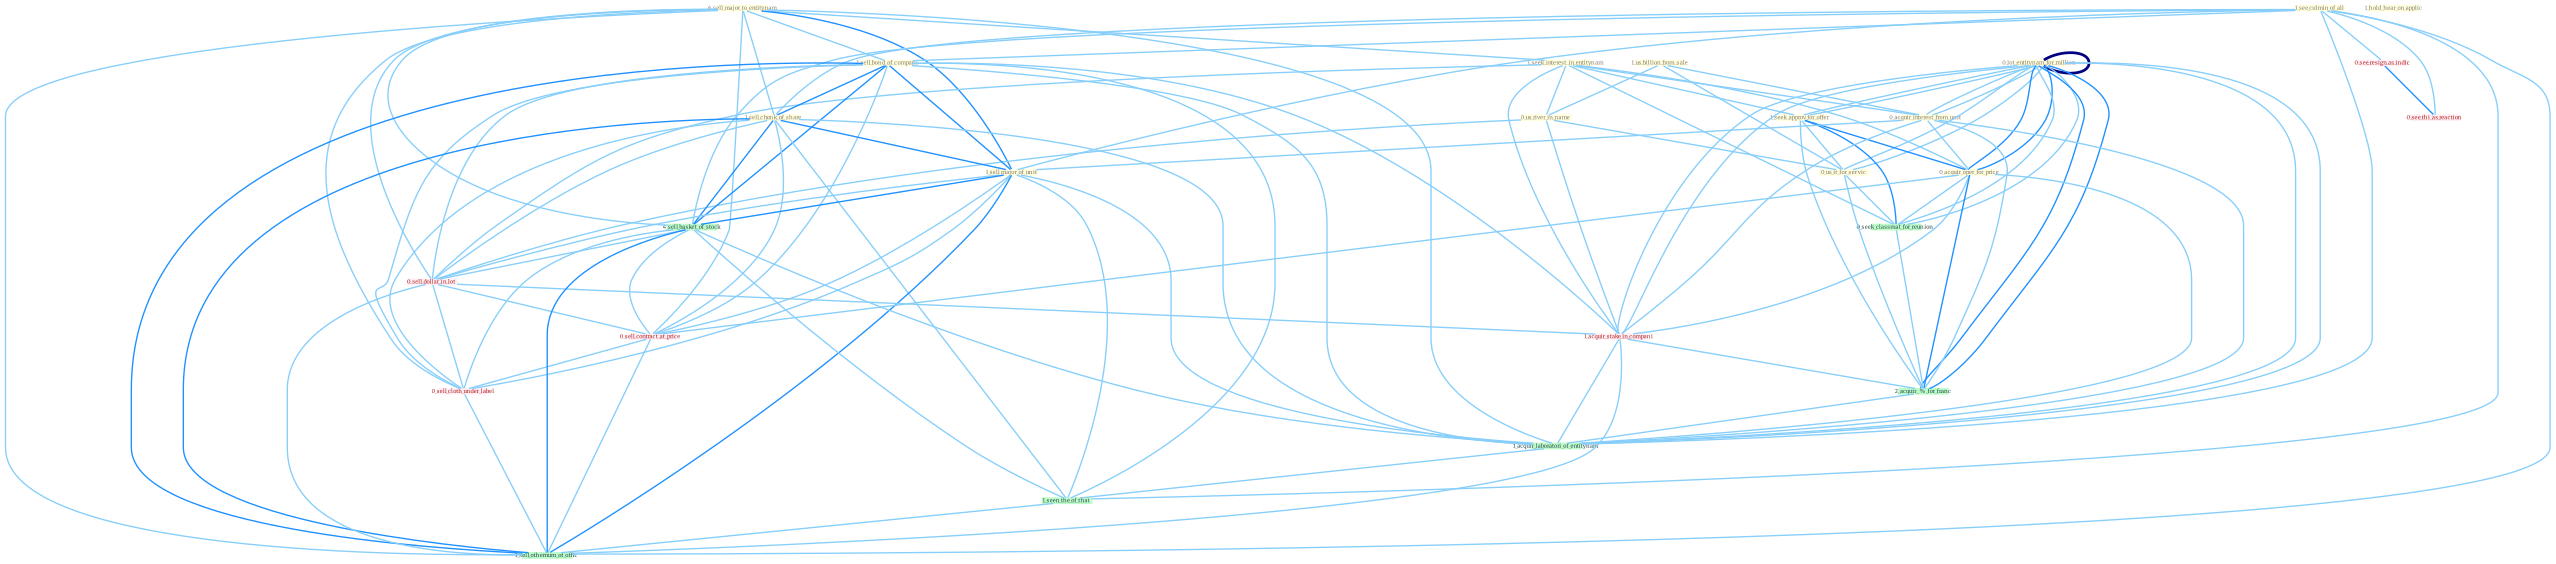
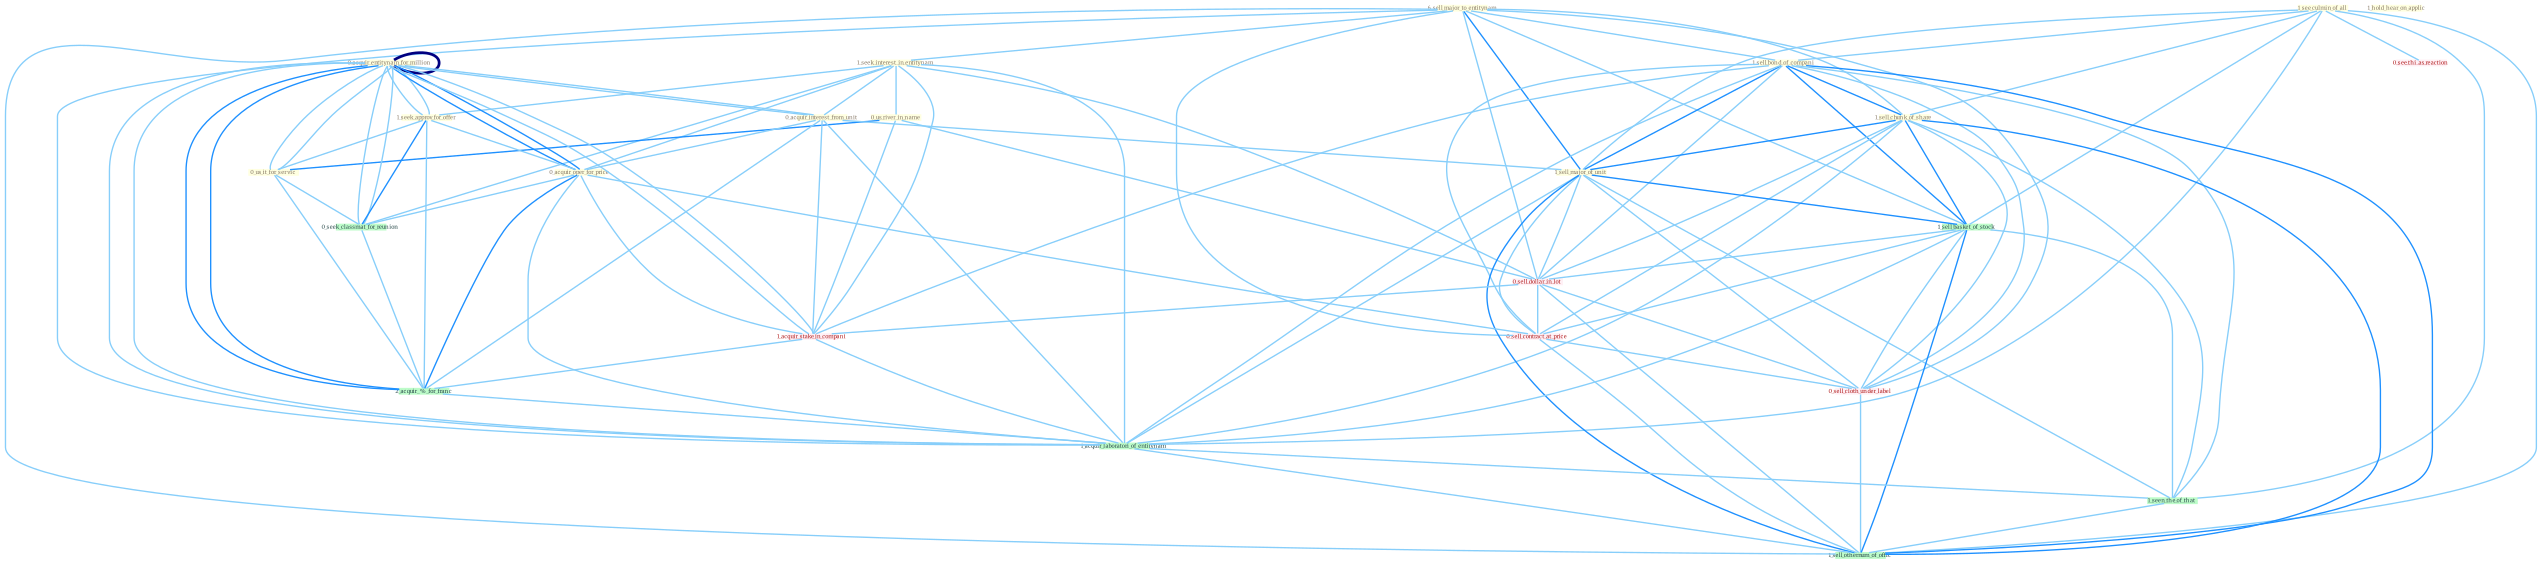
(1661, 63) -> none
(2040, 63) -> (390, 63)
(2383, 63) -> none
(1881, 144) -> (500, 144)
(1695, 145) -> (496, 152)
none -> (1125, 195)
(692, 227) -> (1967, 227)
(1144, 522) -> (1493, 501)
